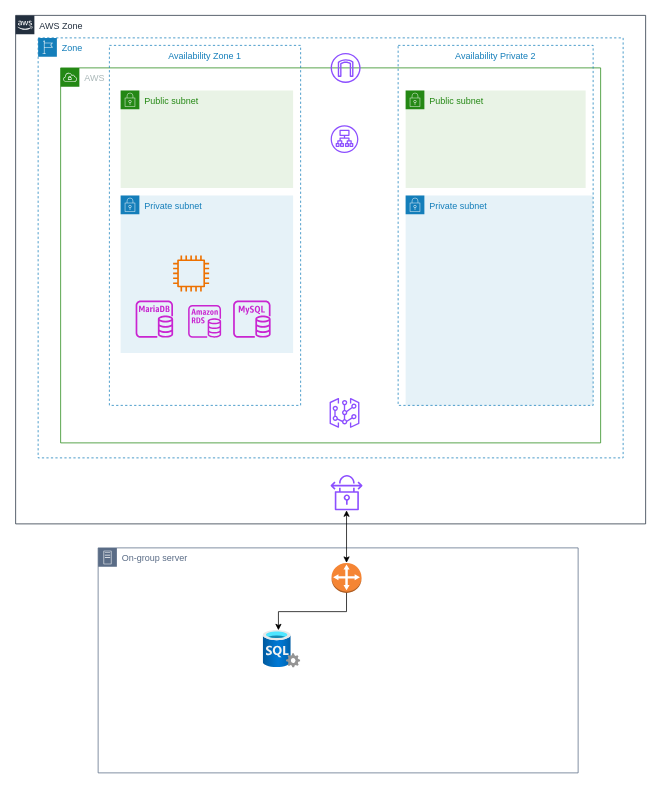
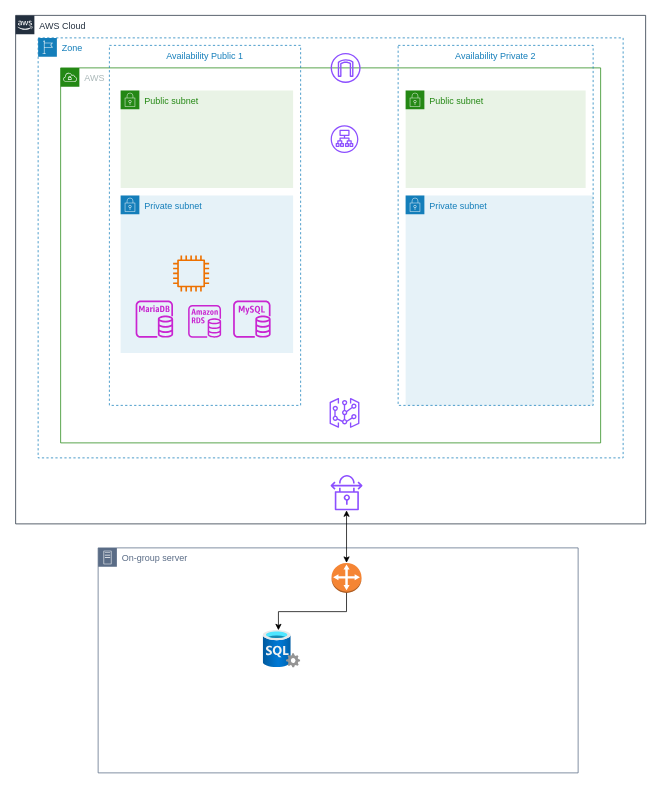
(58, 26) -> (60, 26)
(205, 56) -> (205, 56)
